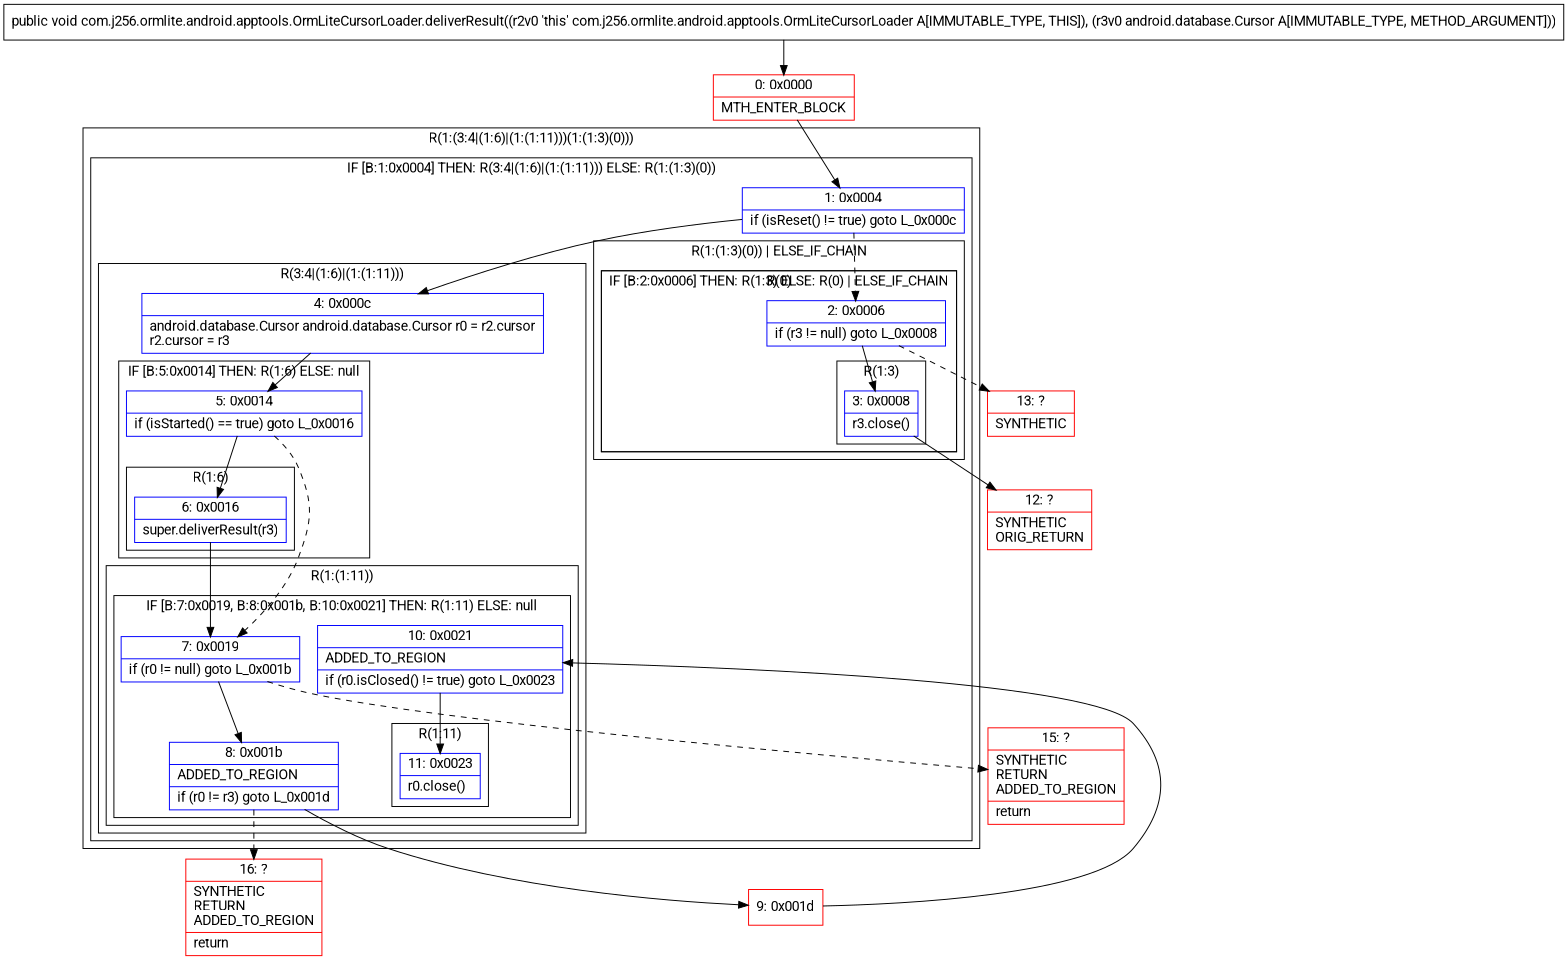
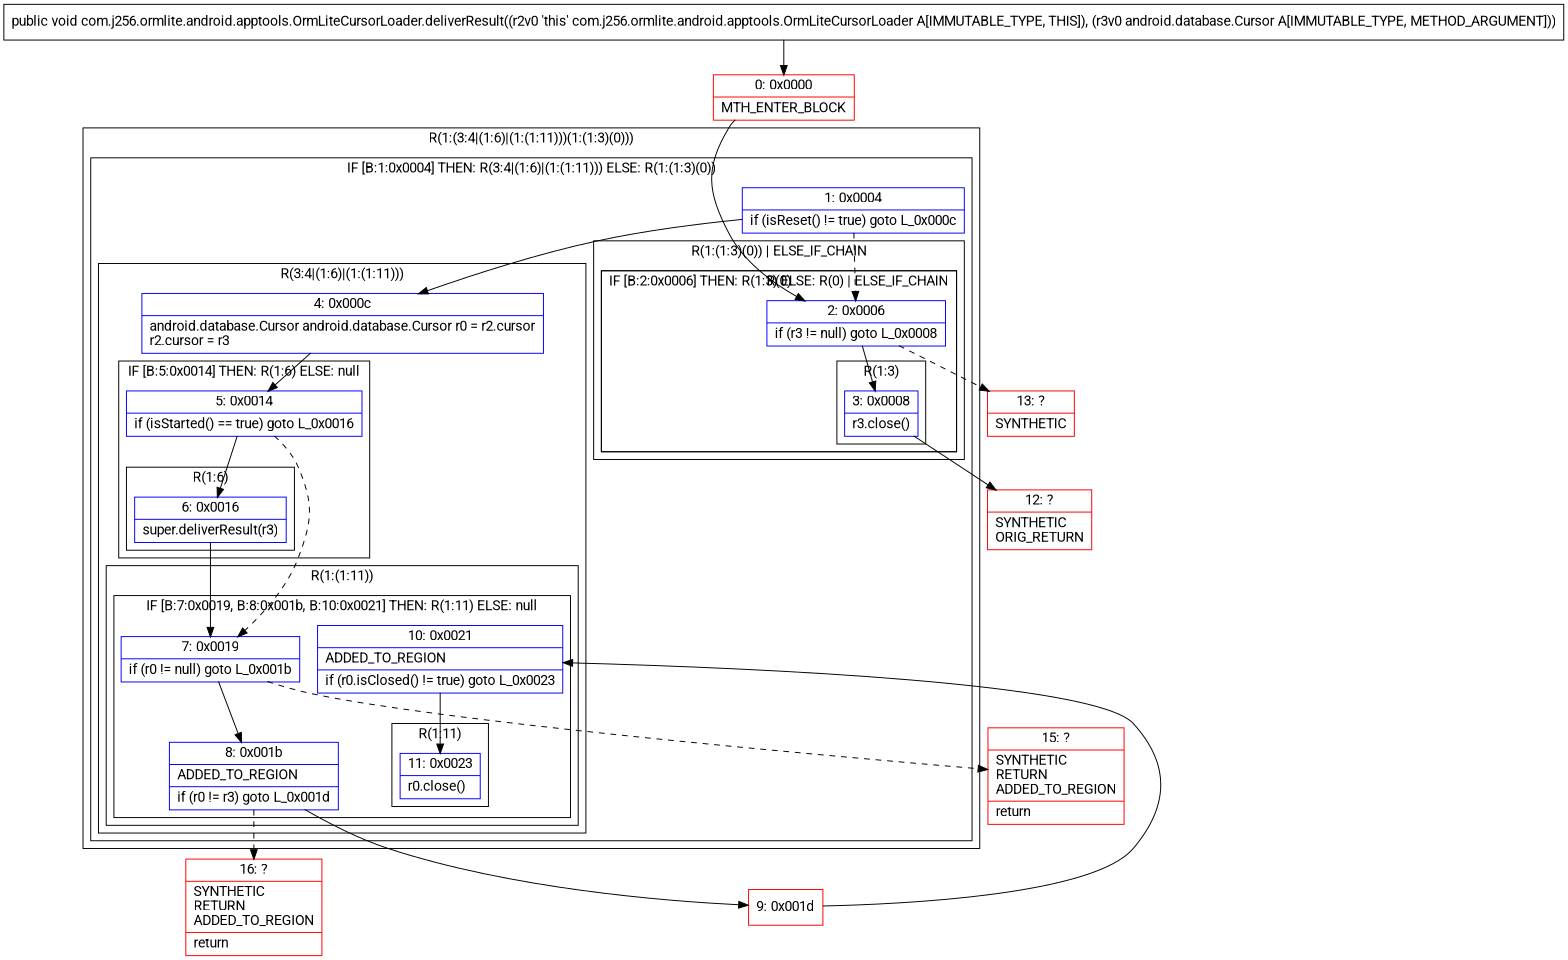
(816, 150) -> (720, 215)
